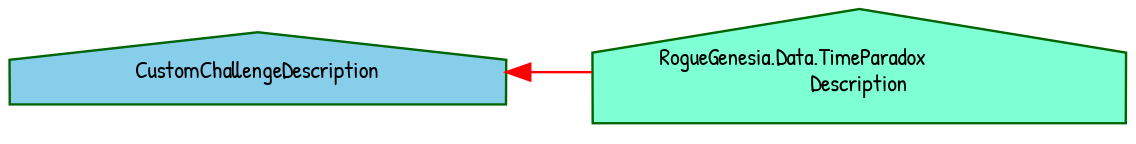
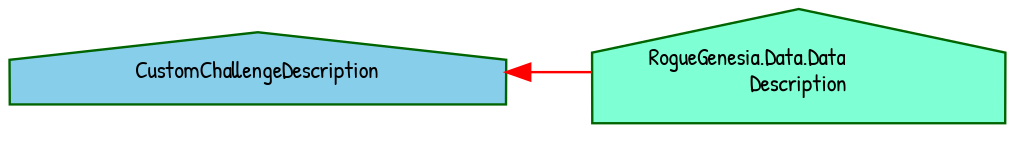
(859, 72) -> (799, 72)
